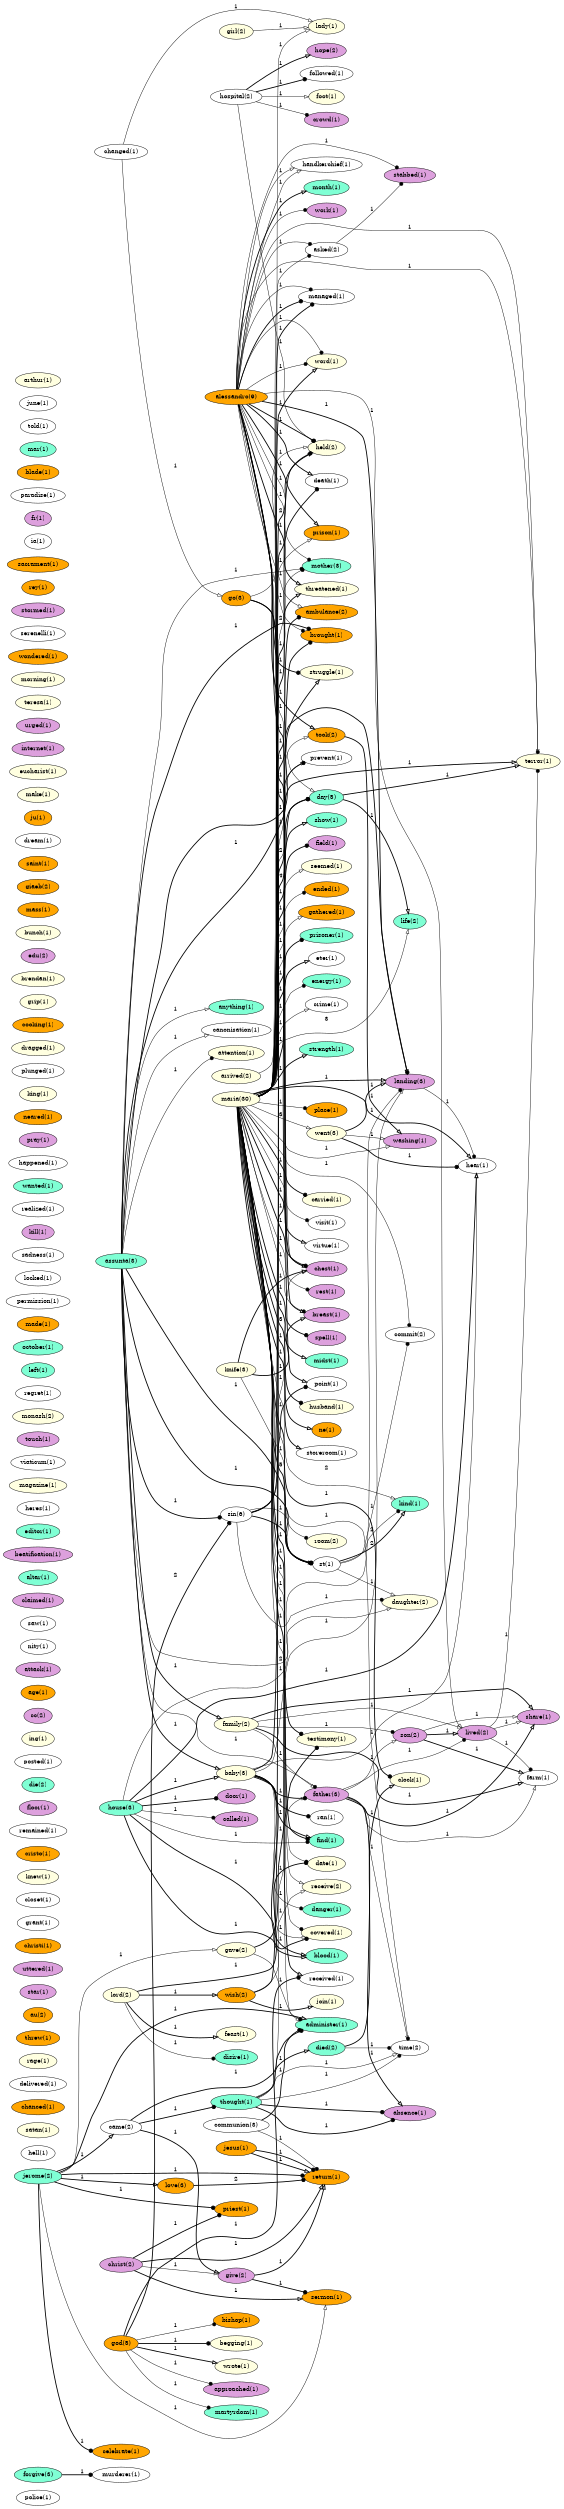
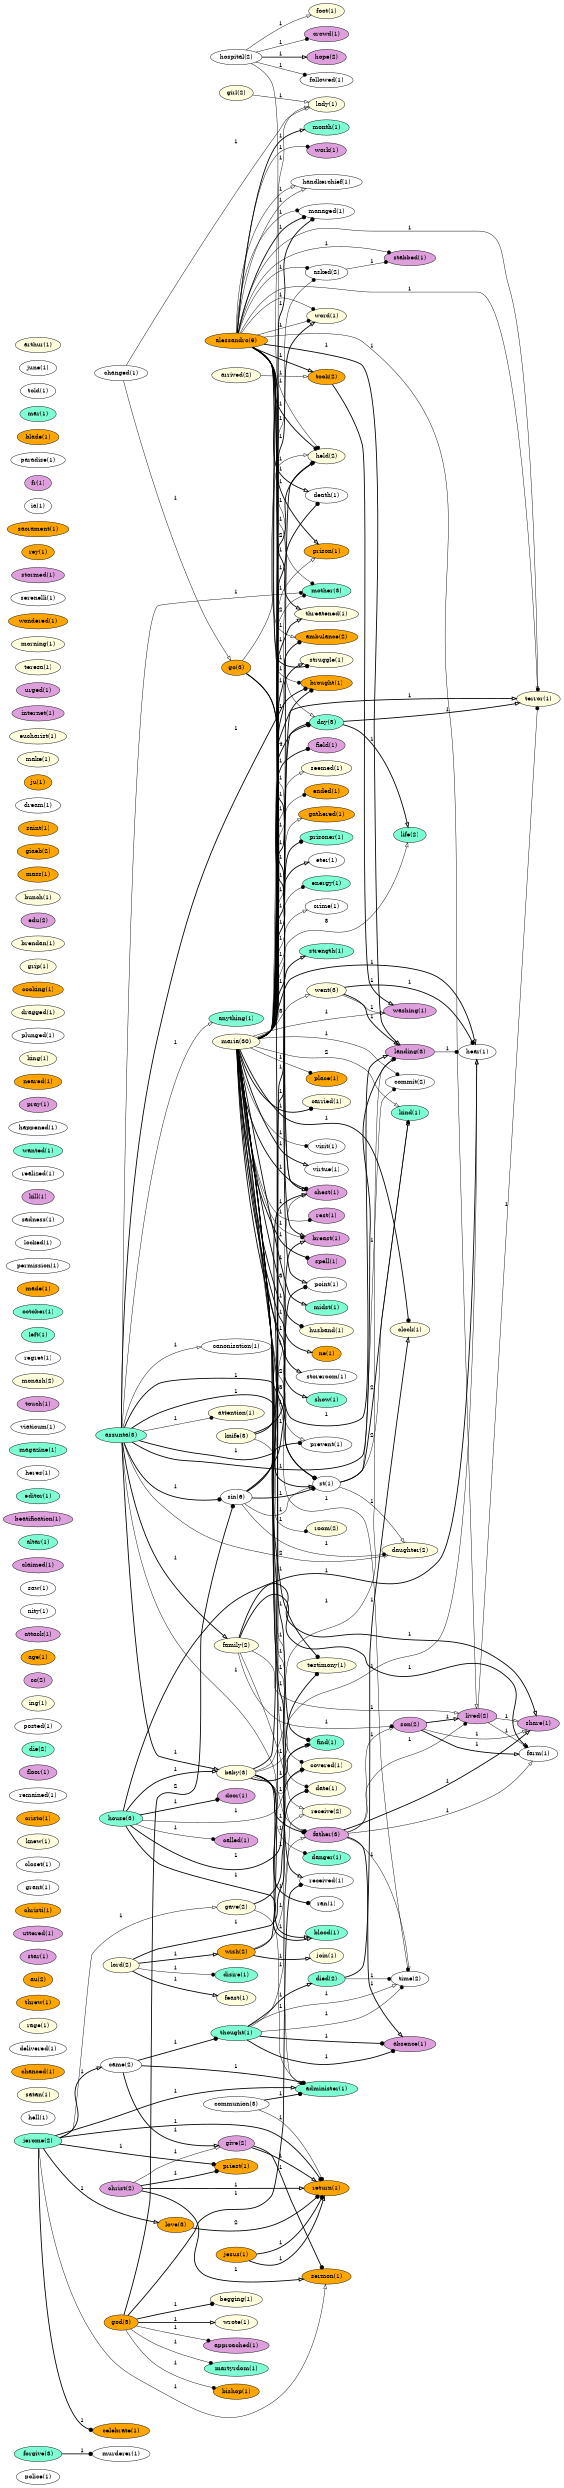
(282, 85) -> (279, 68)
(38, 1486) -> (38, 1450)
(369, 1501) -> none
